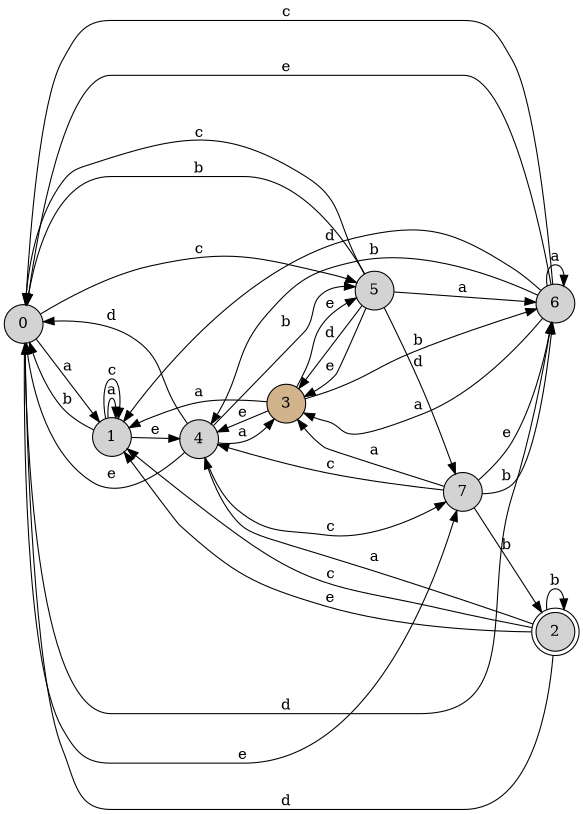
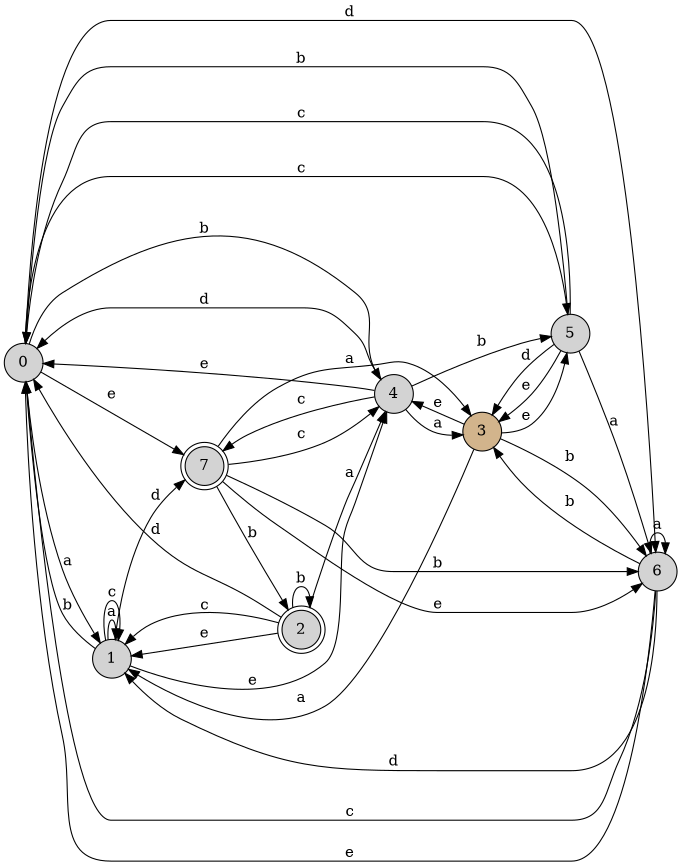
(341, 265) -> (220, 237)
(421, 385) -> (133, 558)
(419, 405) -> (570, 502)
(463, 492) -> (205, 466)
